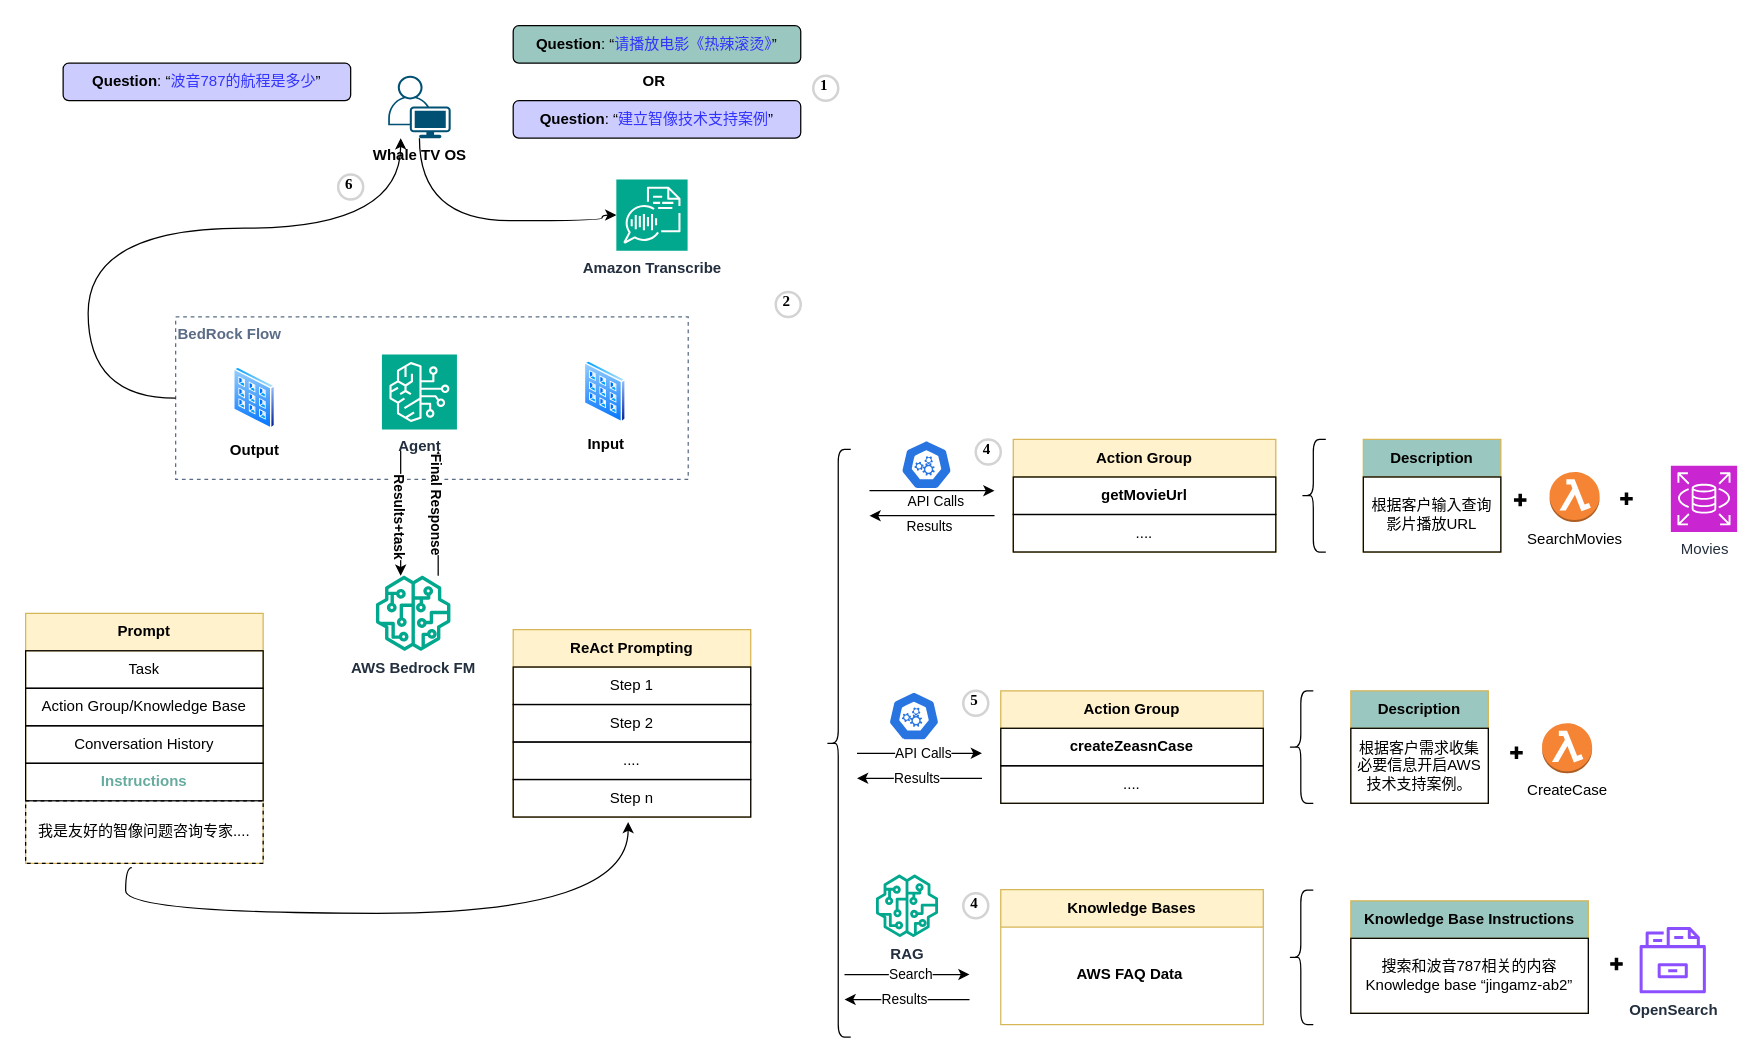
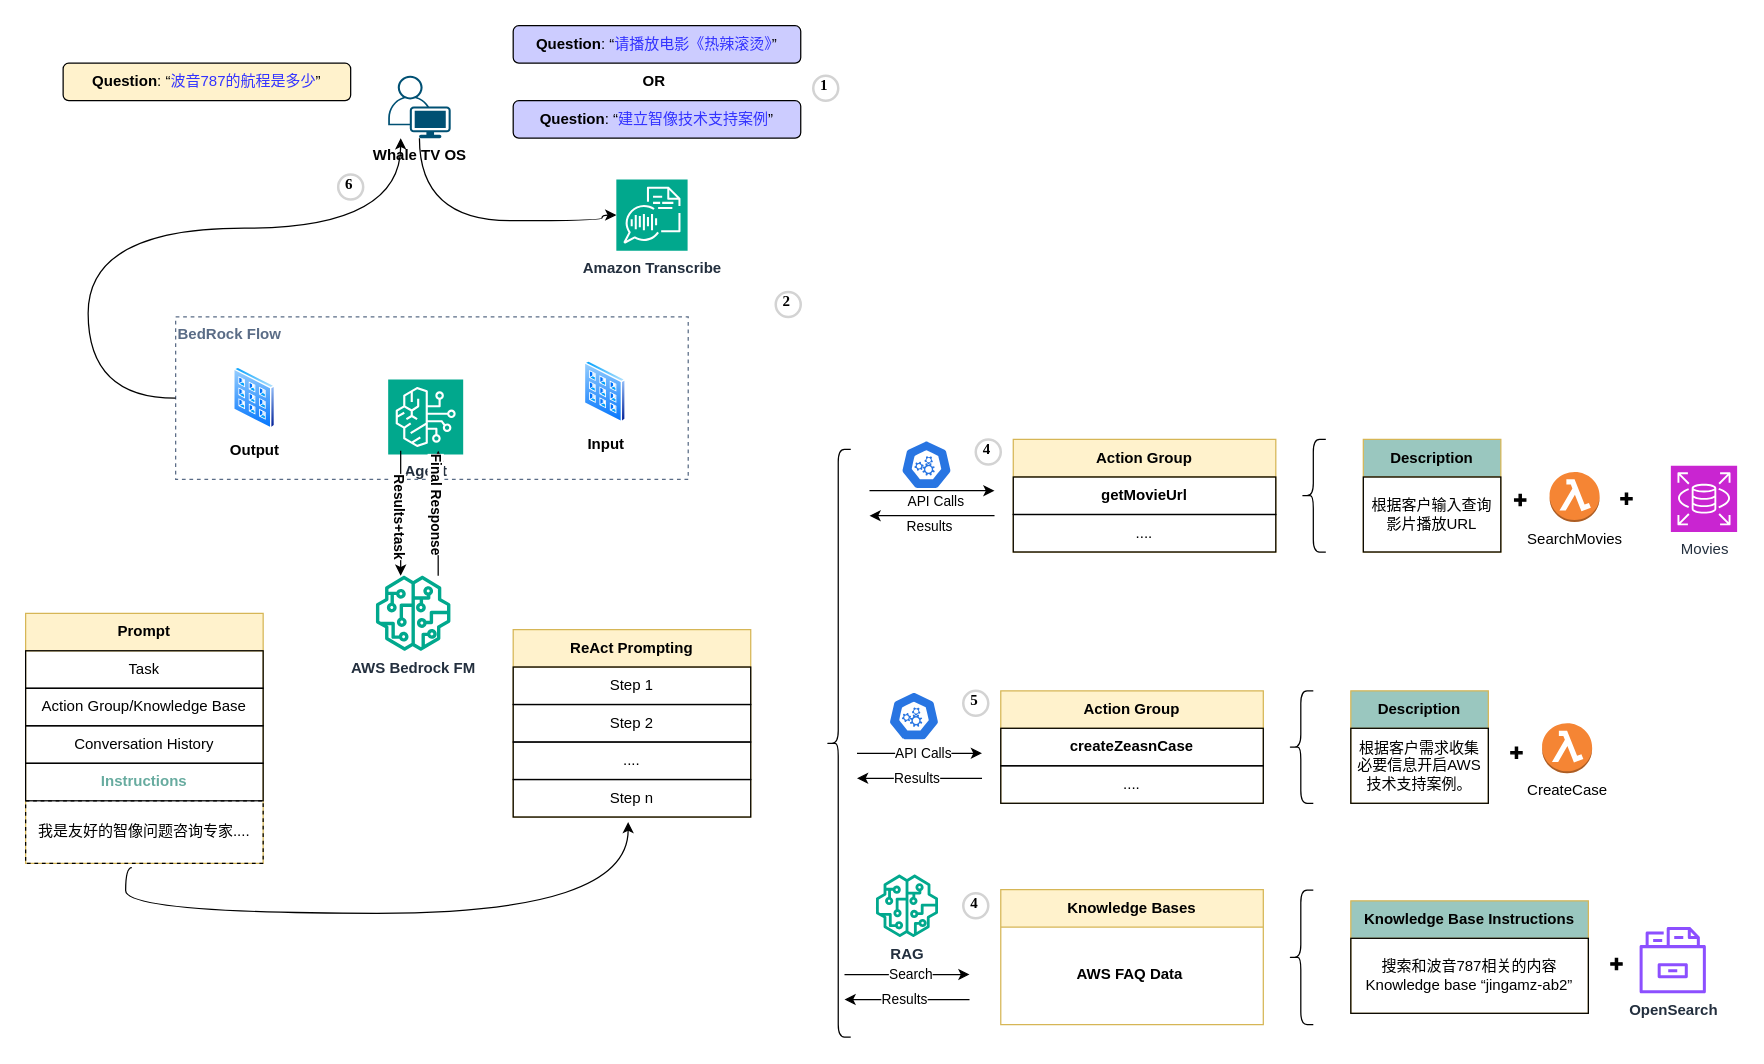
(657, 44) -> (657, 44)
(207, 82) -> (207, 82)
(419, 392) -> (426, 417)
